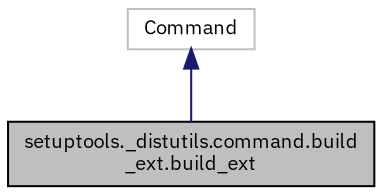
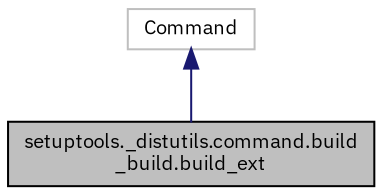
(191, 154) -> (191, 154)
